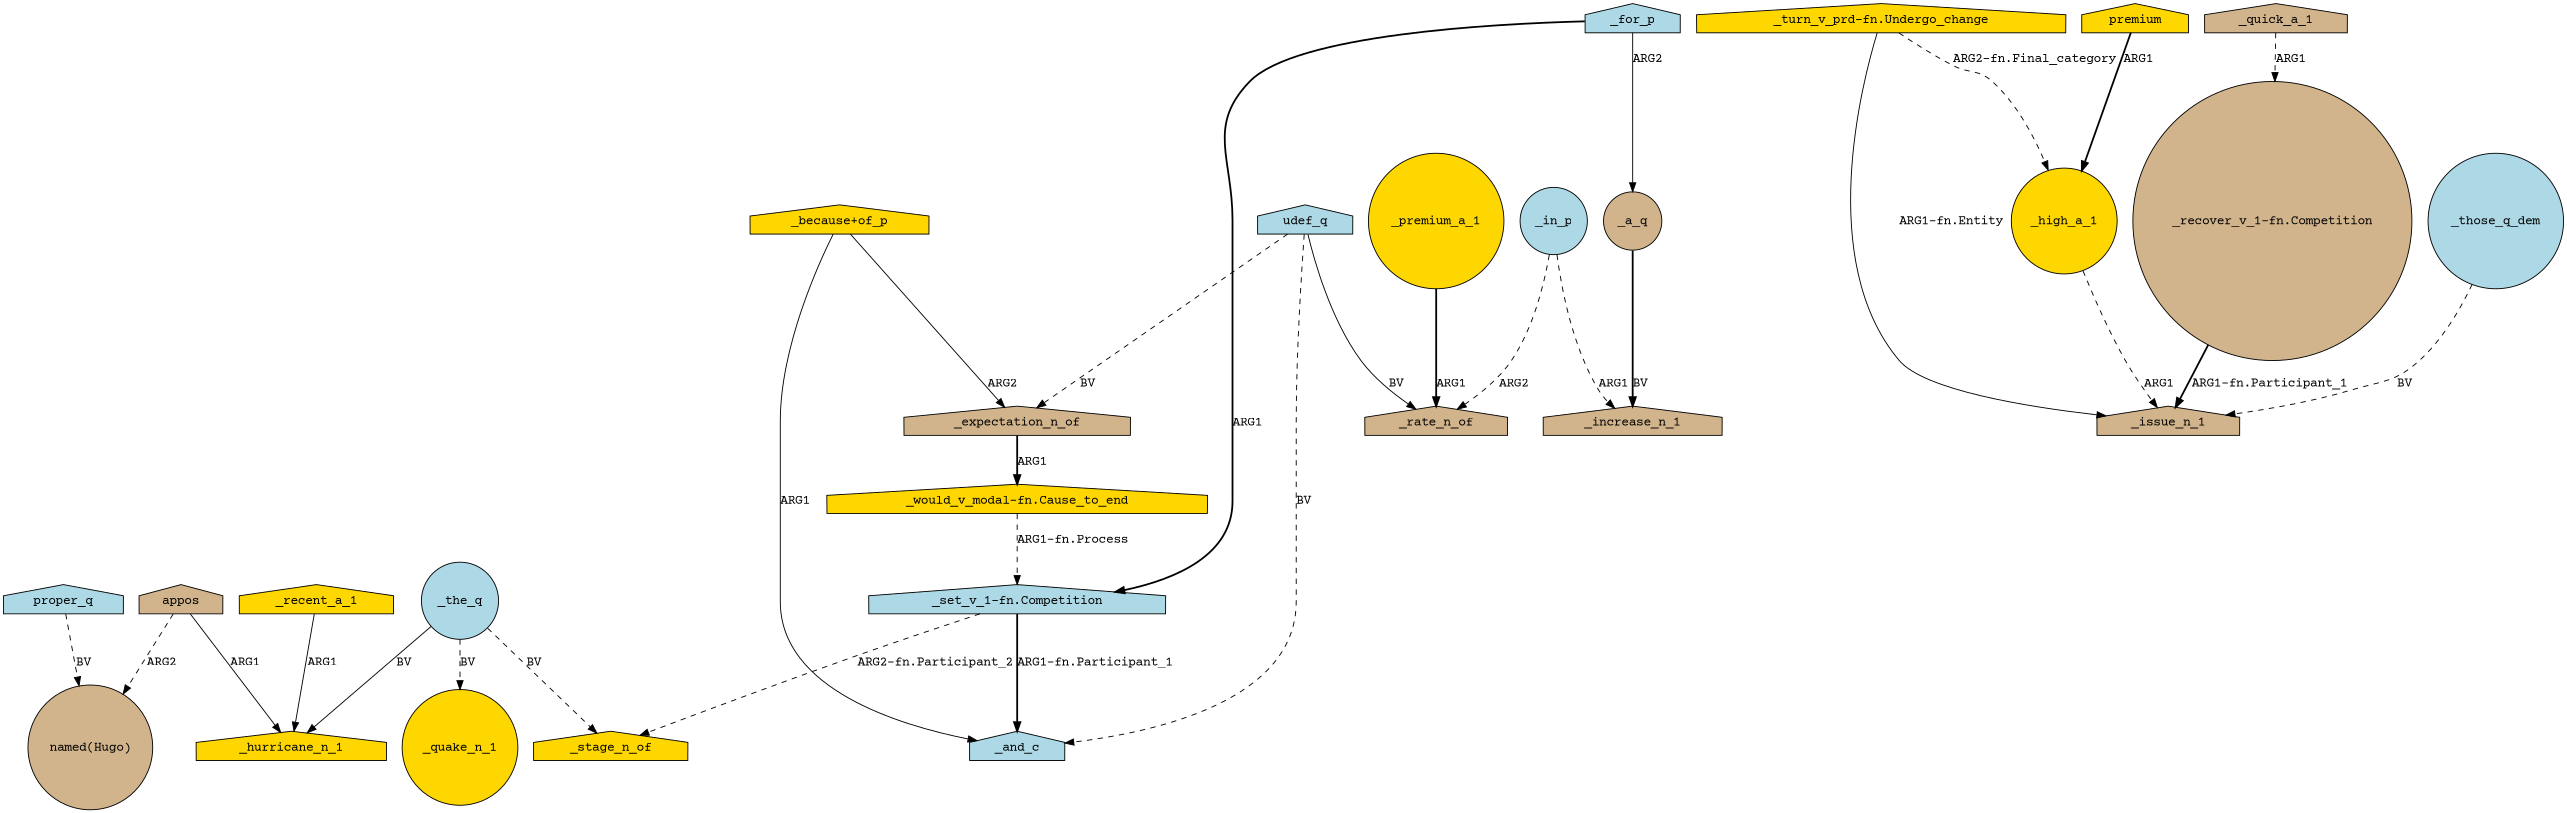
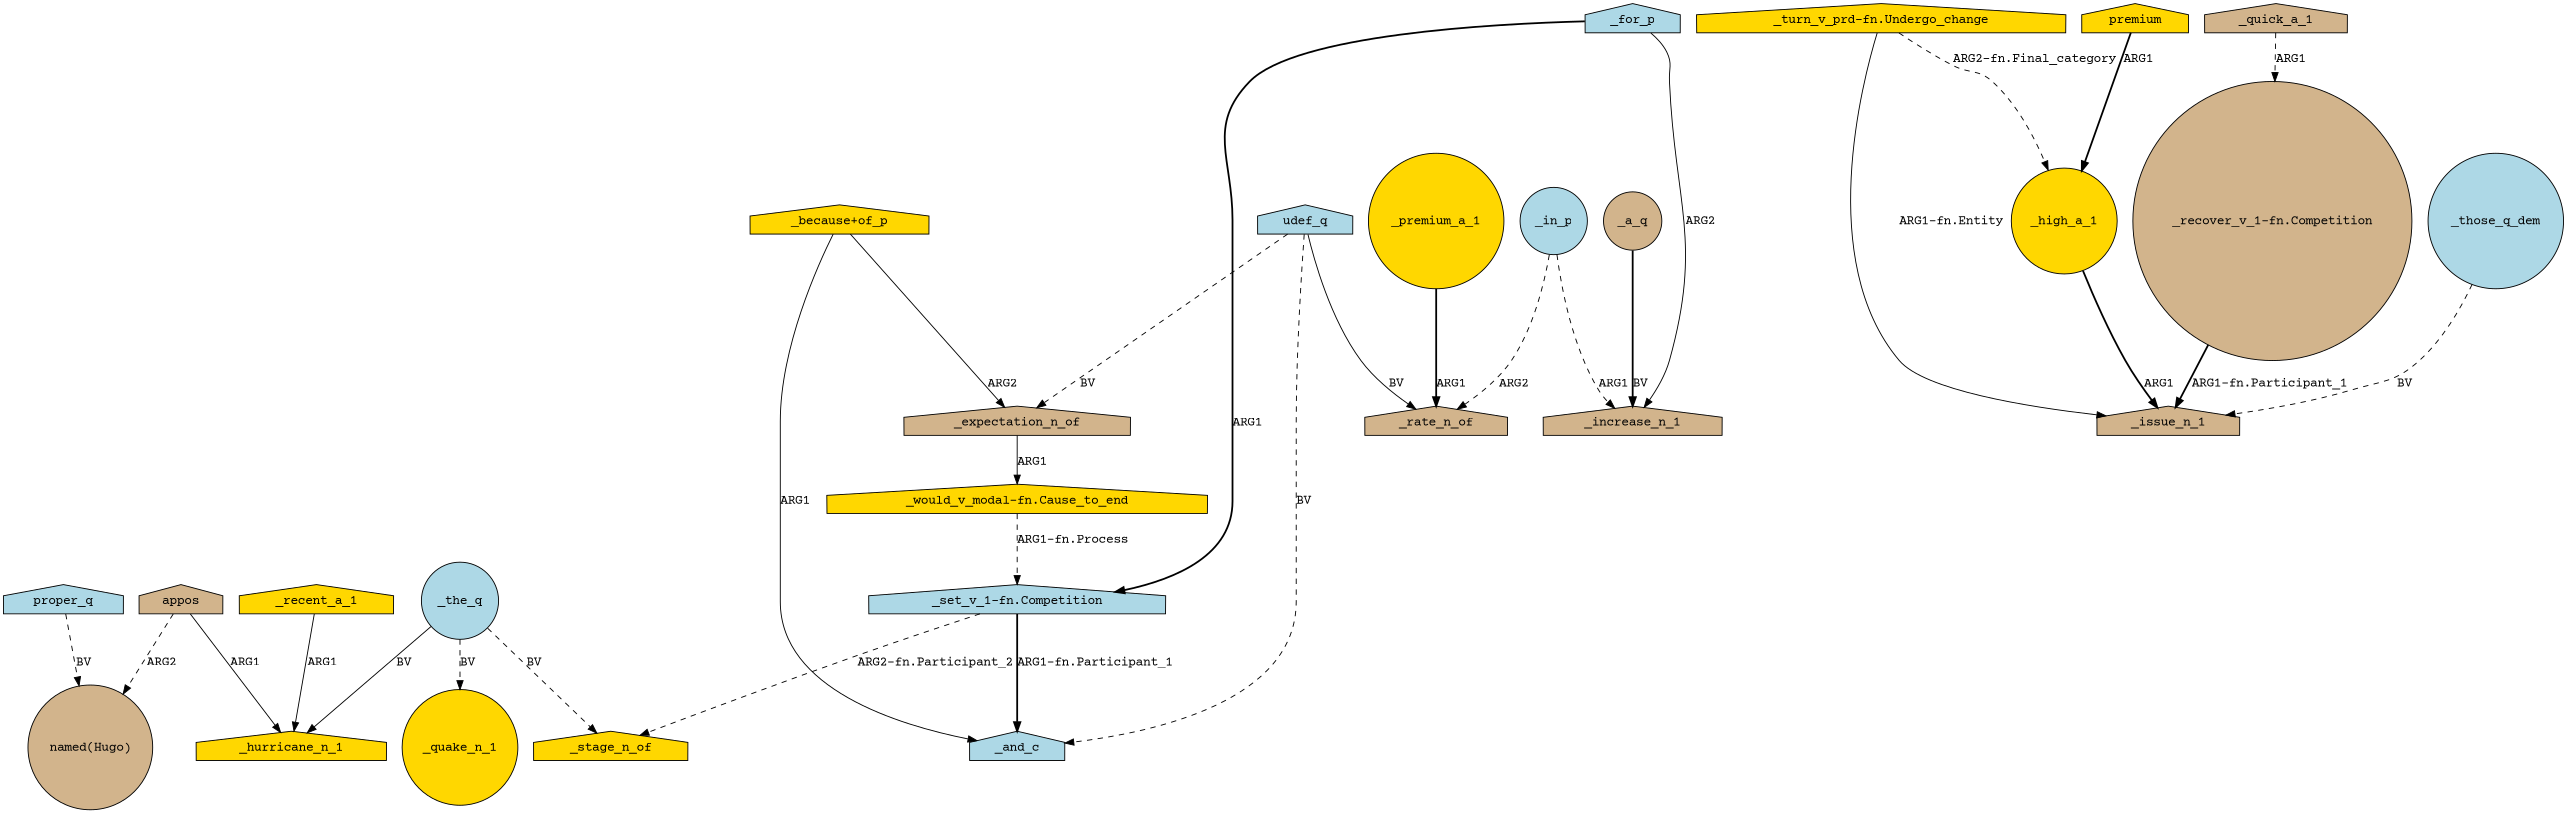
(1633, 108) -> (1683, 216)
(2113, 338) -> (2113, 338)
(1017, 455) -> (1017, 455)
